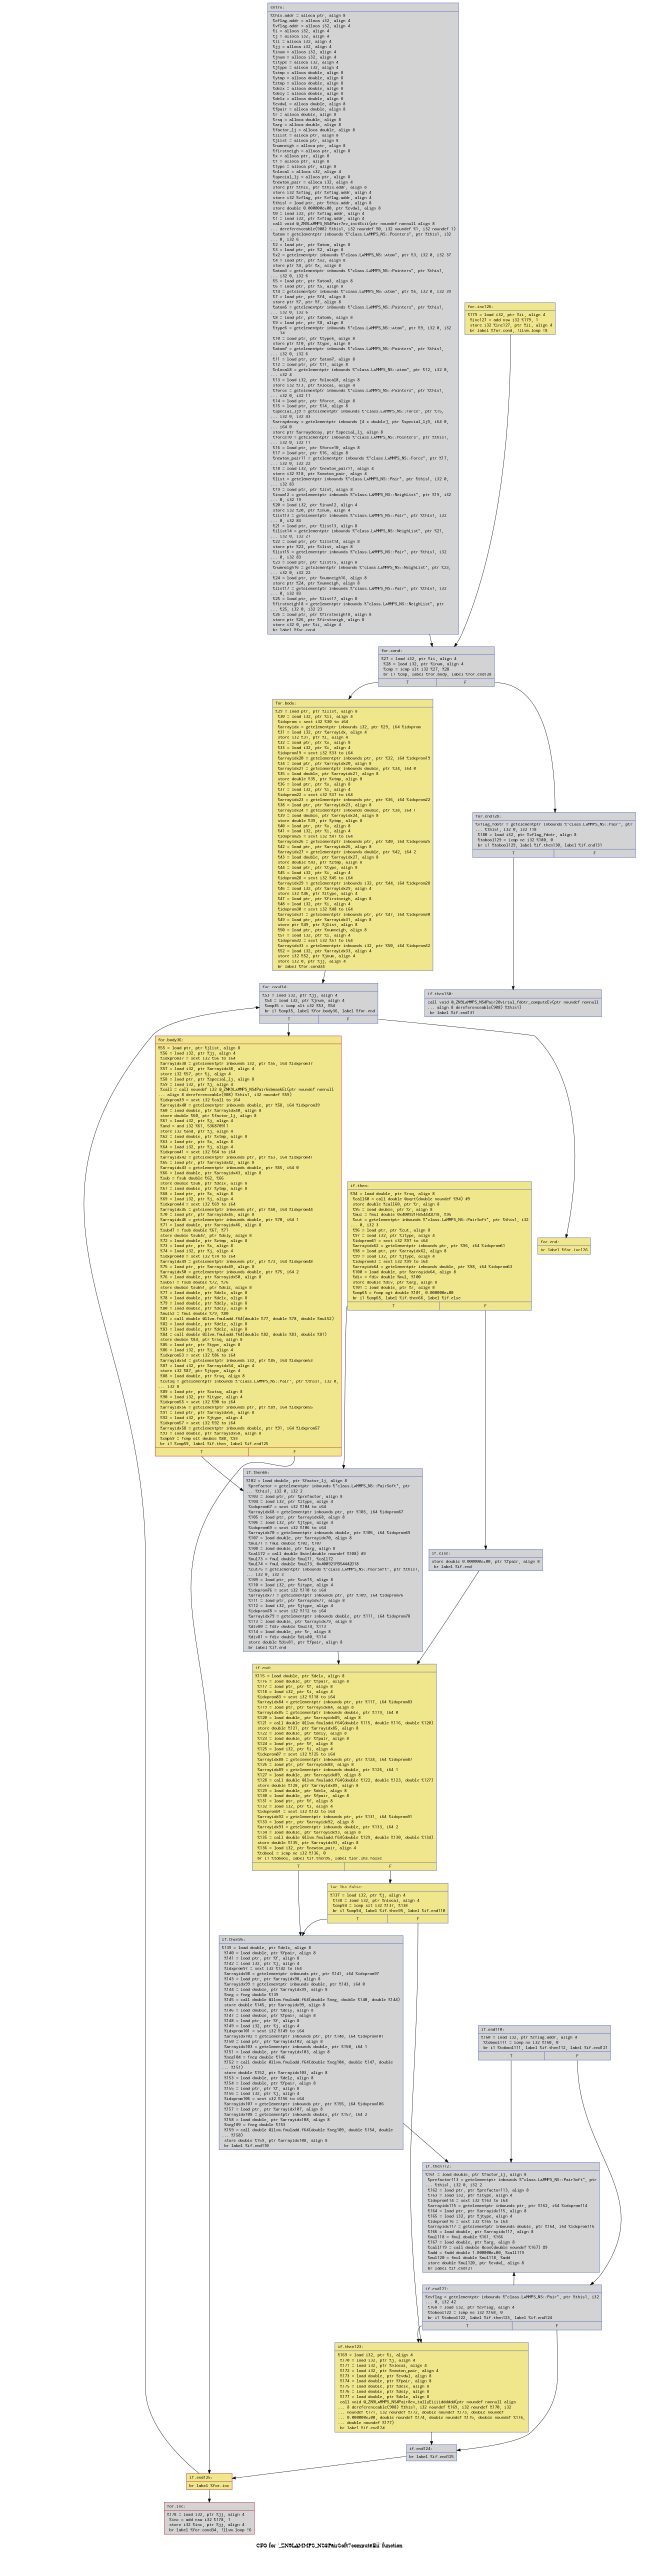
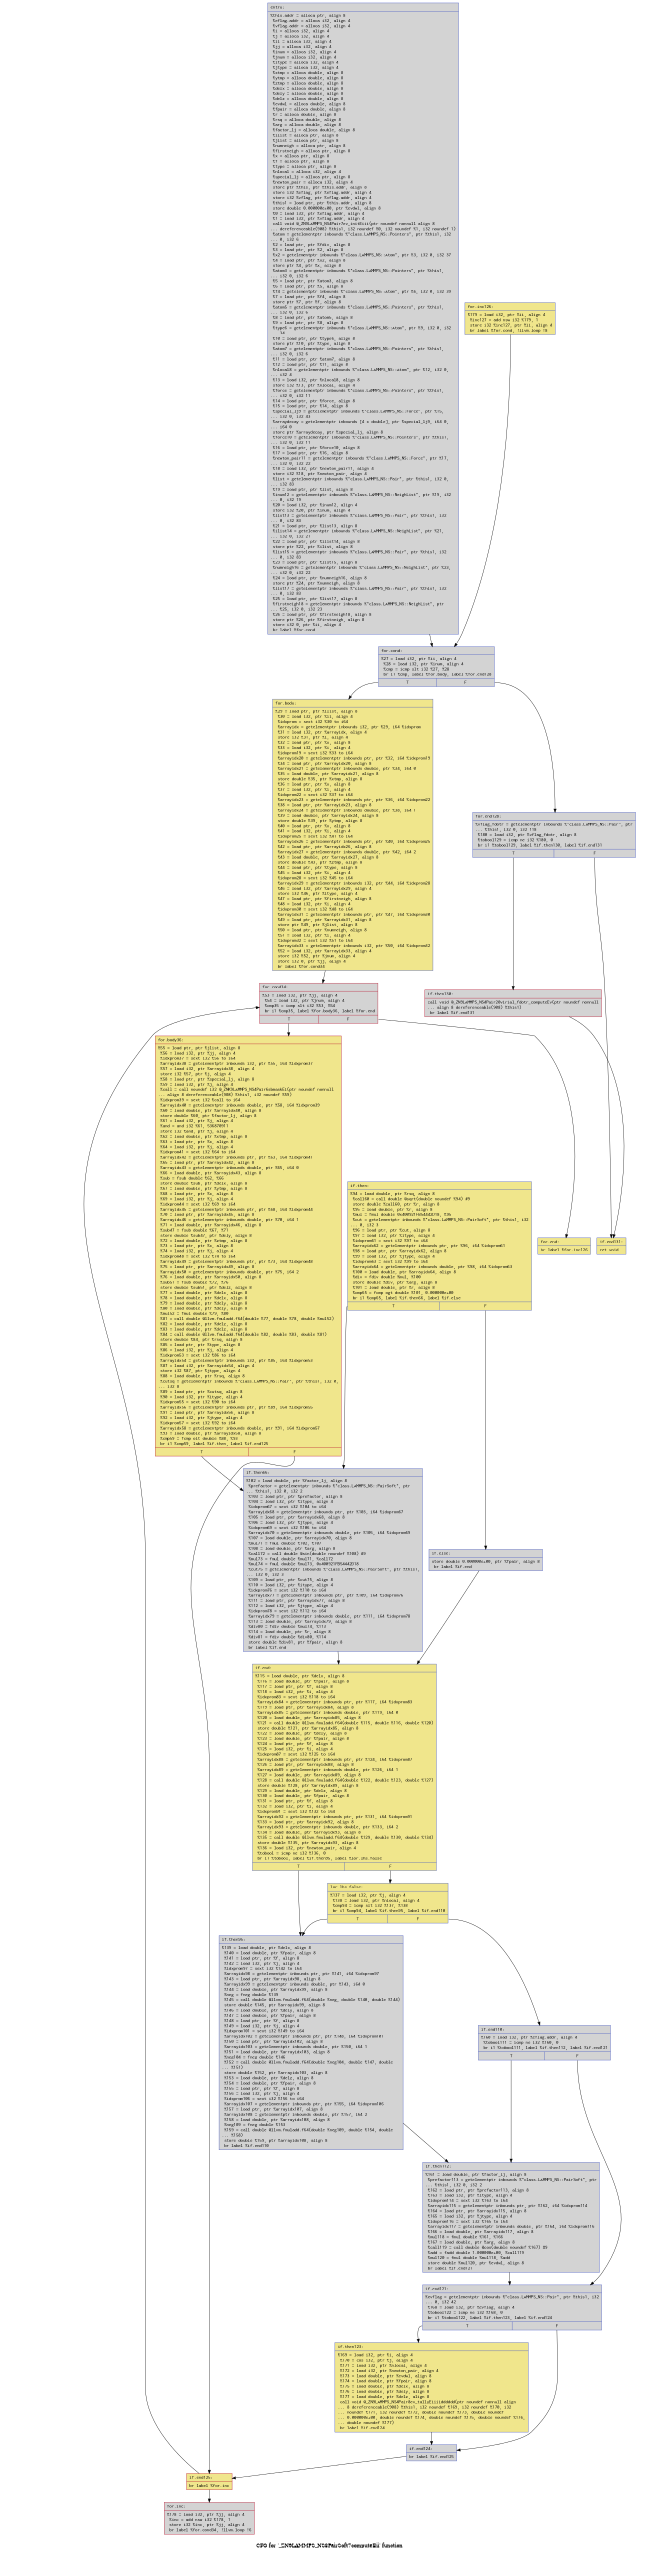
(310, 244) -> (310, 244)
(319, 1003) -> (319, 1003)
(513, 1003) -> (513, 1003)
none -> (611, 1246)
(412, 2121) -> (508, 1956)
(514, 2280) -> (510, 2277)
(376, 2360) -> (375, 2360)
